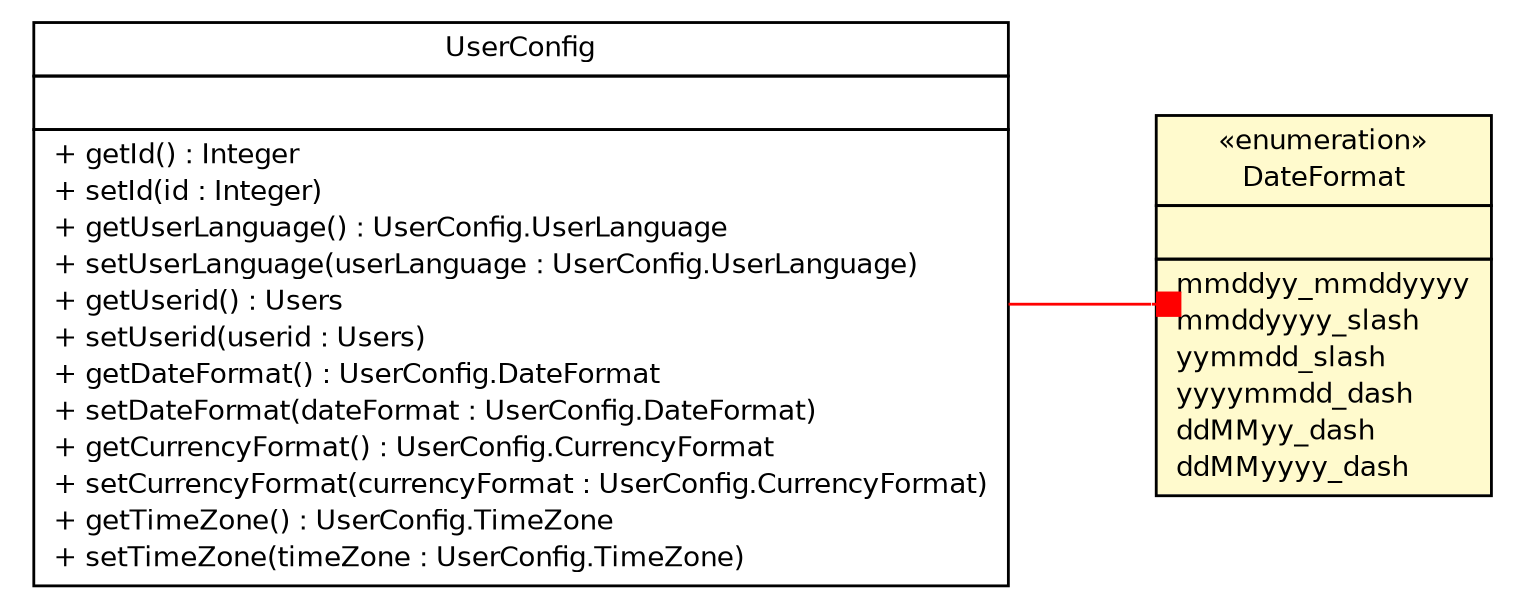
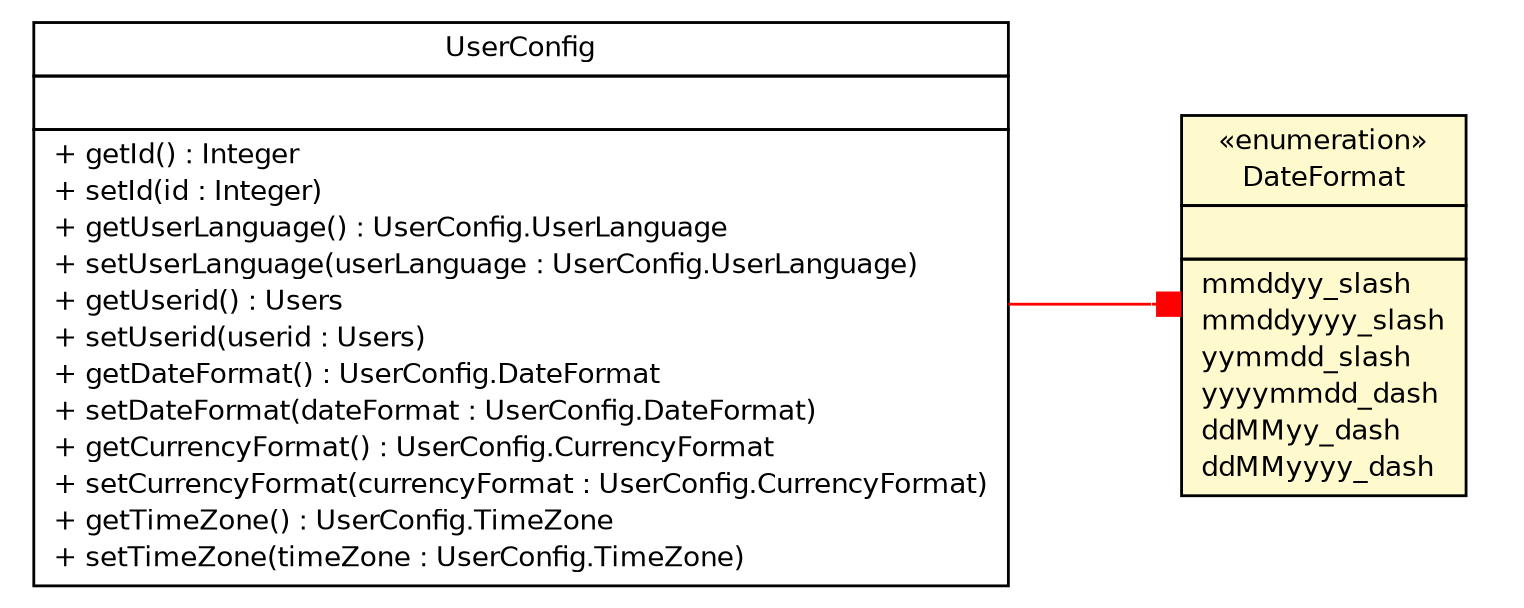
(1324, 284) -> (1307, 284)
